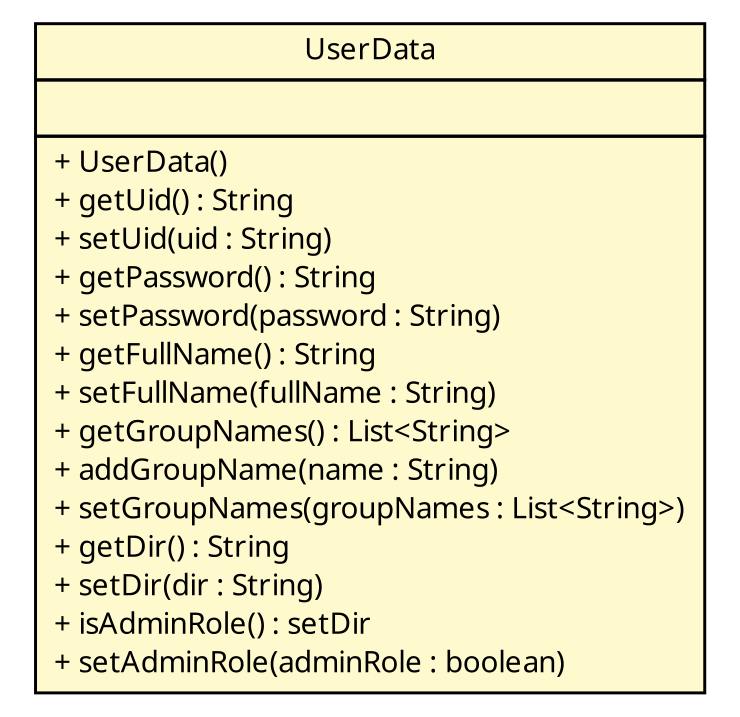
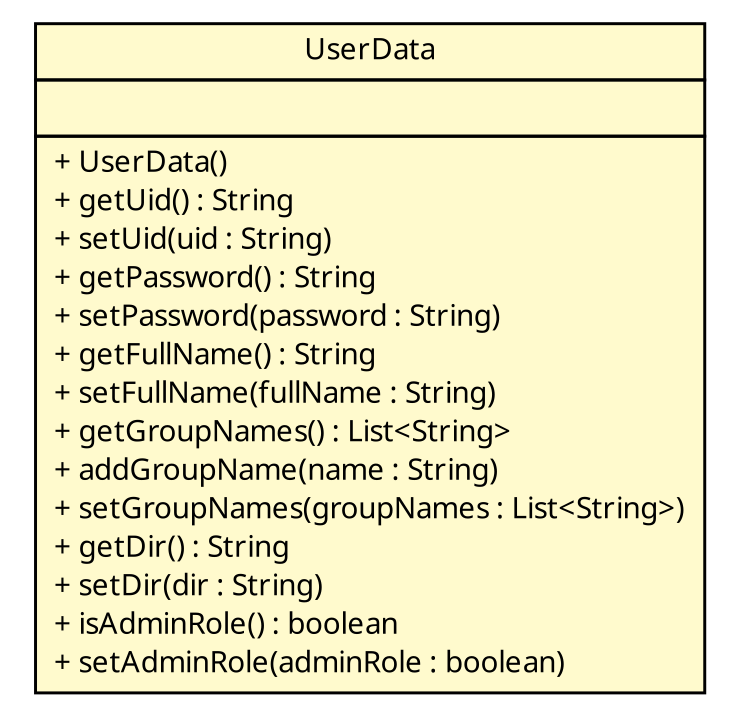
(213, 625) -> (227, 625)
